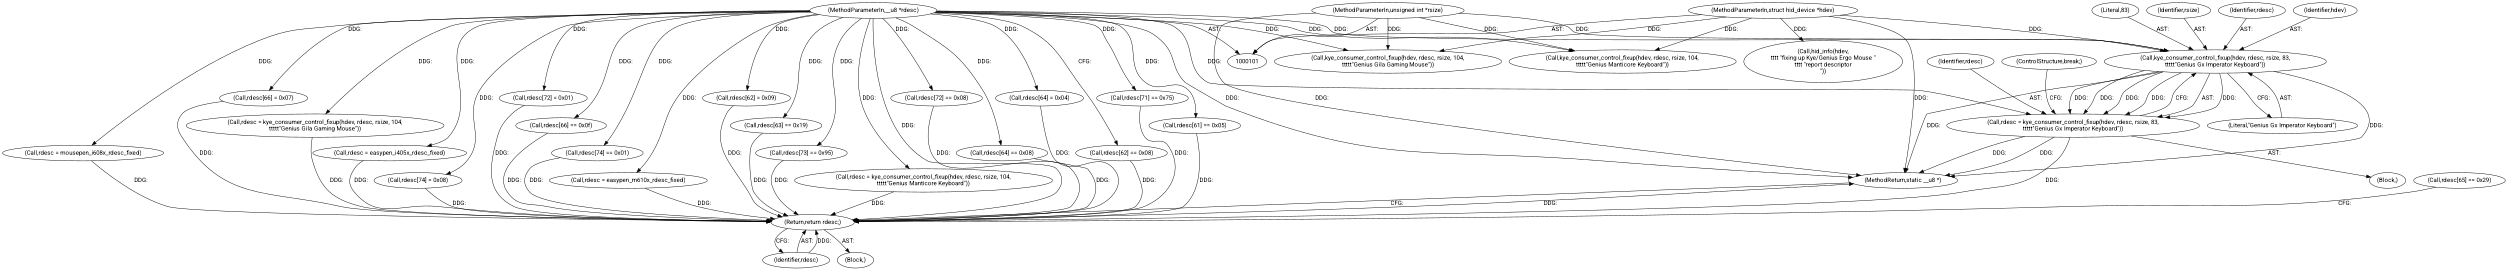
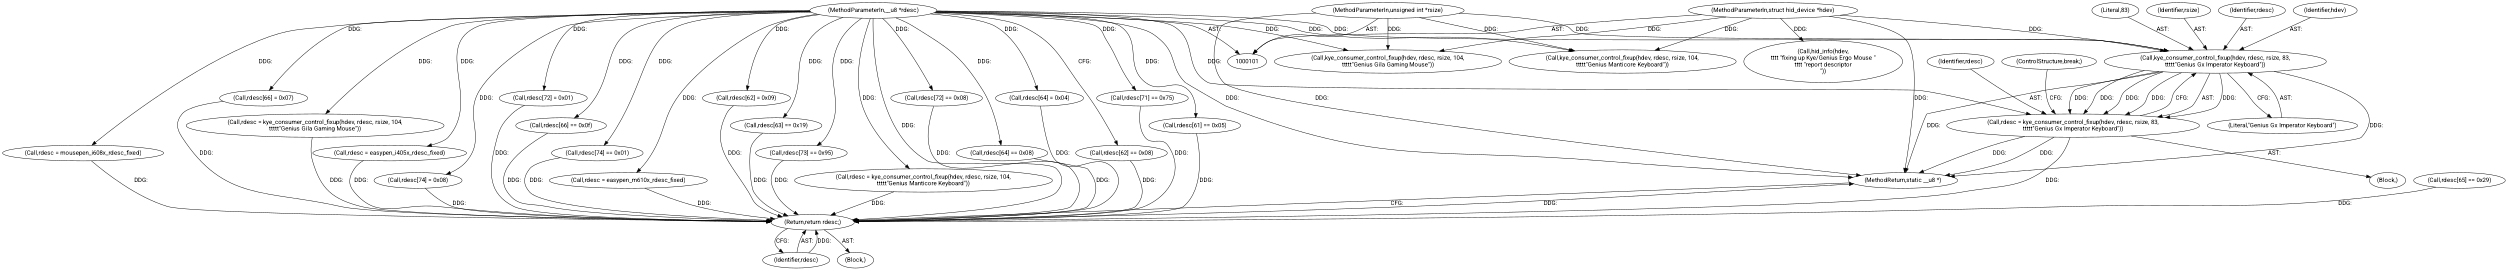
(2346, 203) -> (2346, 203)
